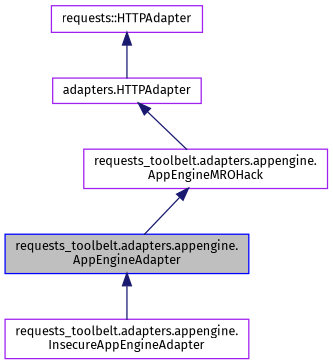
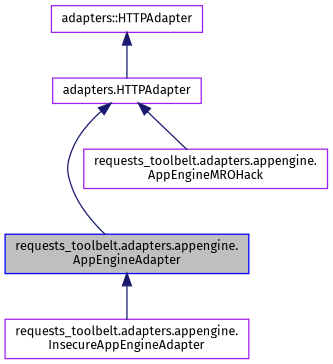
(127, 19) -> (127, 19)
(162, 216) -> (68, 174)
